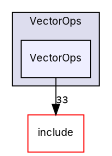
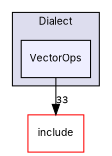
(56, 22) -> (56, 22)
